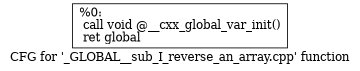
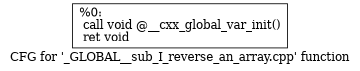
(110, 38) -> (105, 38)
